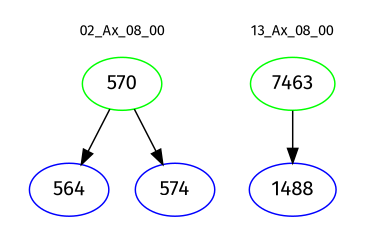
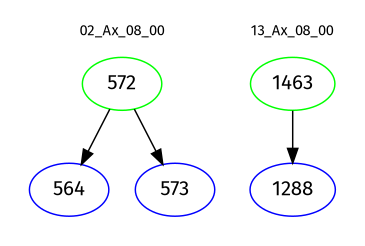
(122, 84) -> (122, 84)
(293, 84) -> (293, 84)
(175, 190) -> (175, 190)
(293, 190) -> (293, 190)
